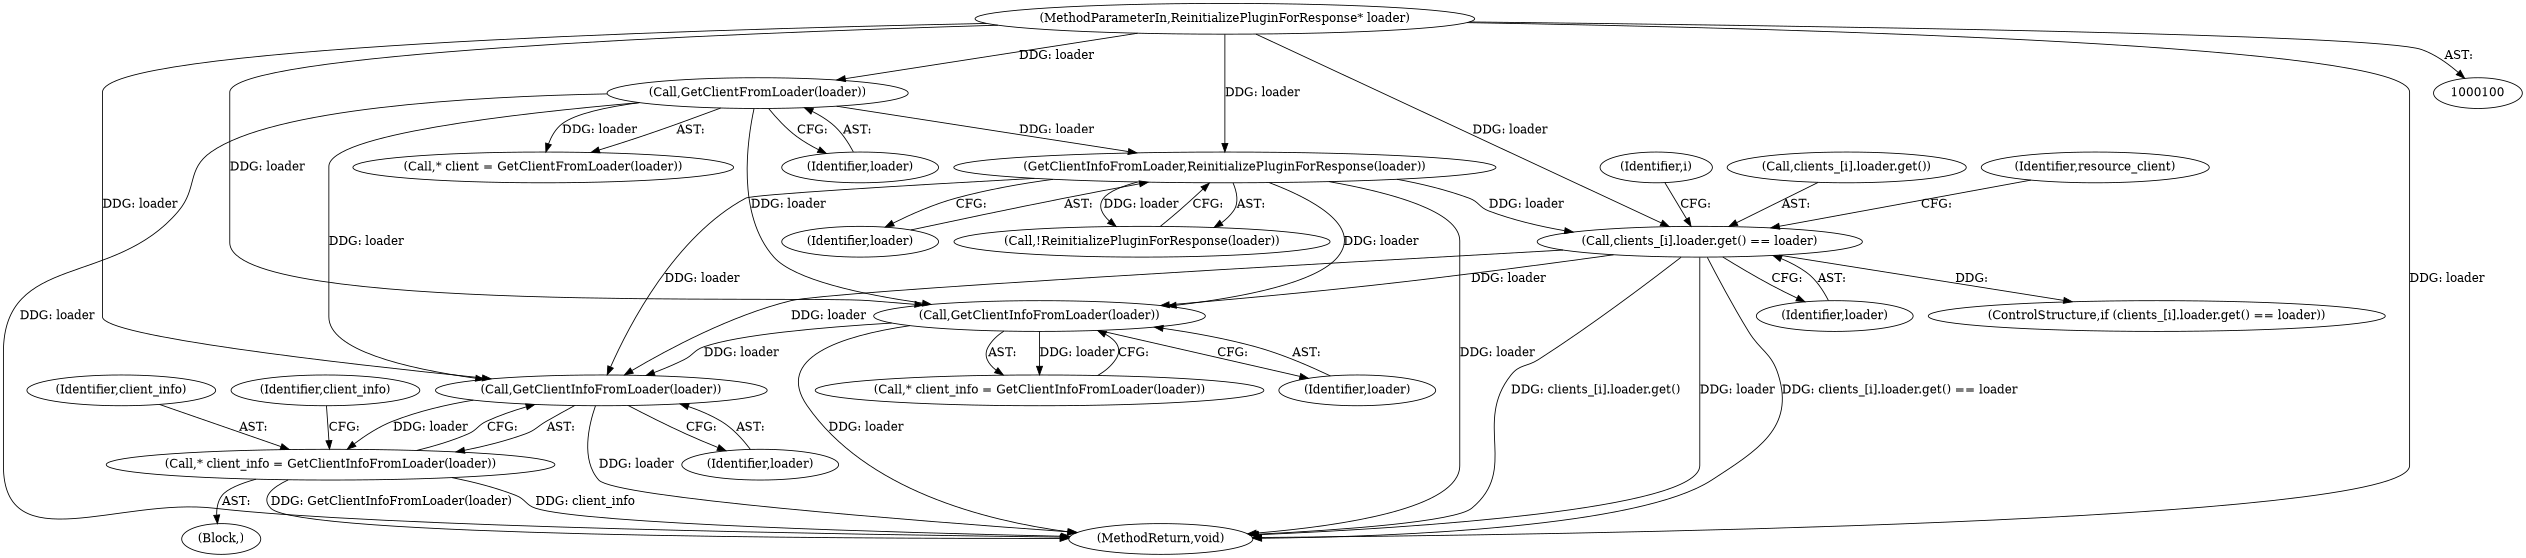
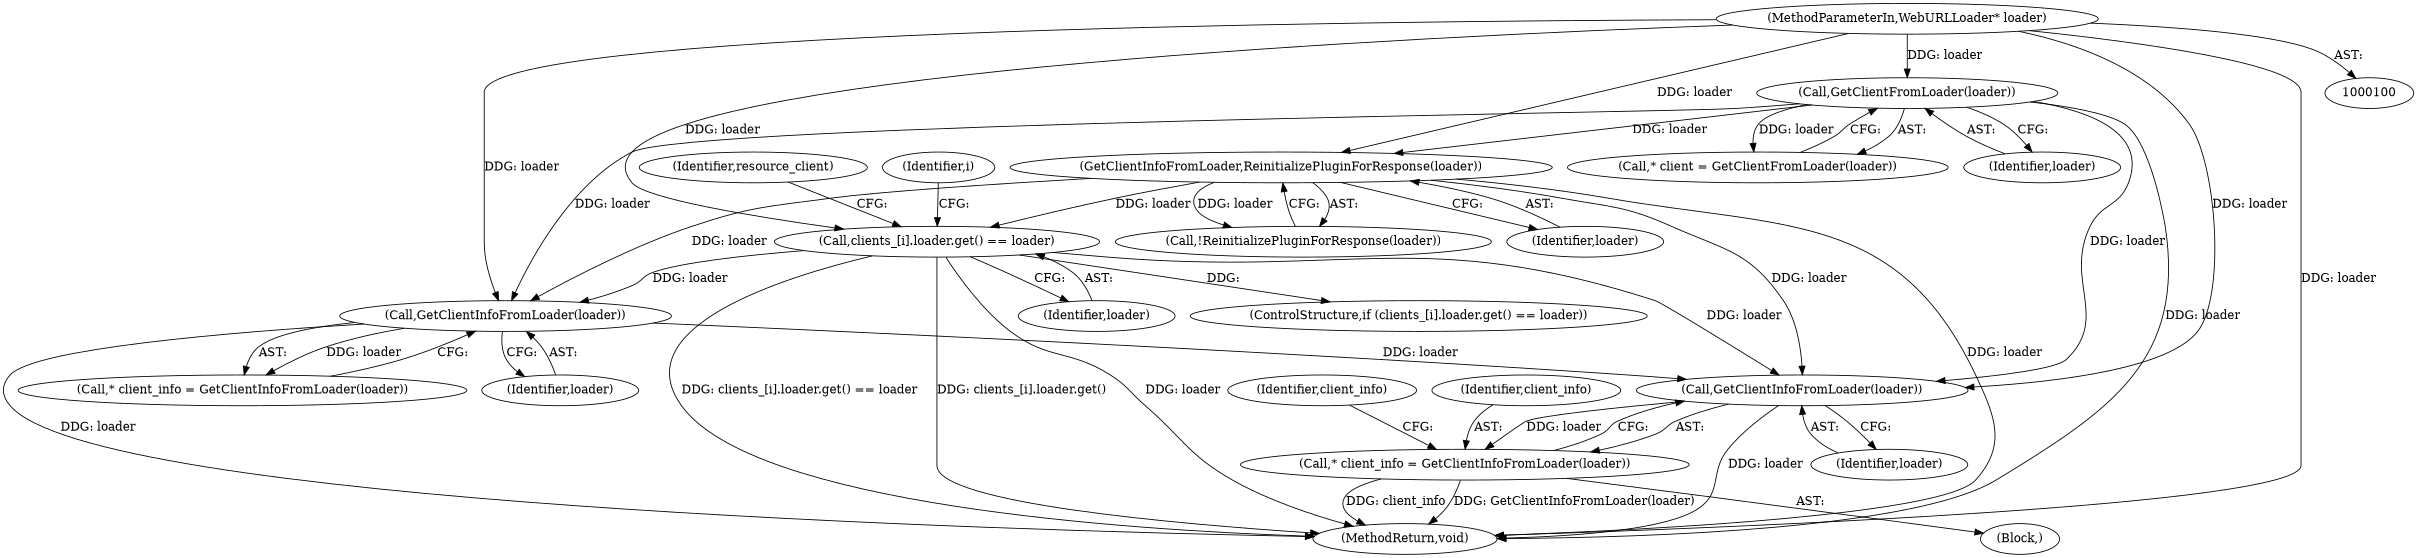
(1225, 19) -> (1907, 19)
none -> (1836, 135)
(1847, 167) -> none
